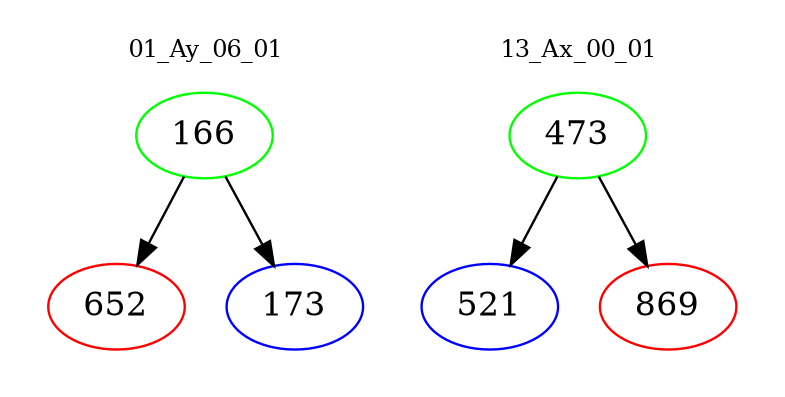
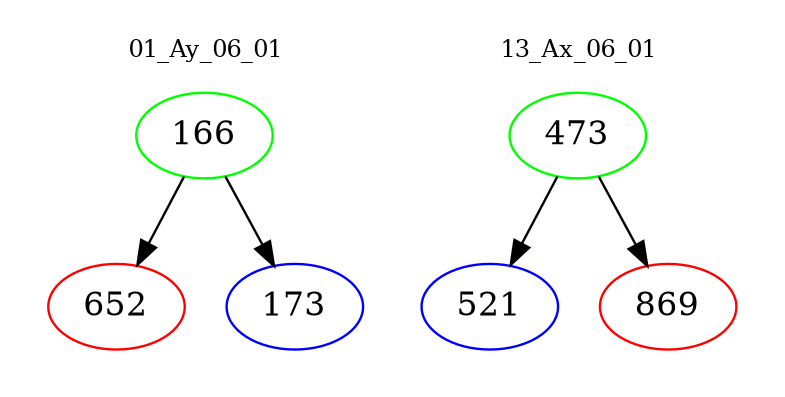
(579, 51) -> (579, 51)
